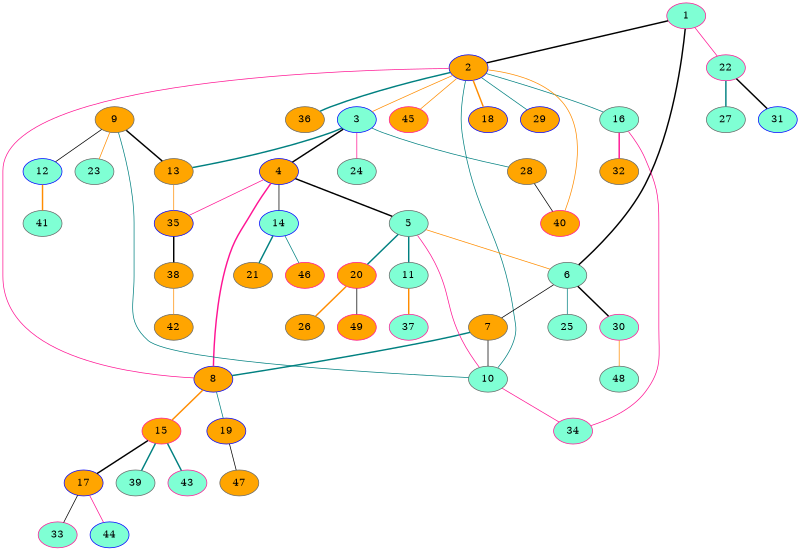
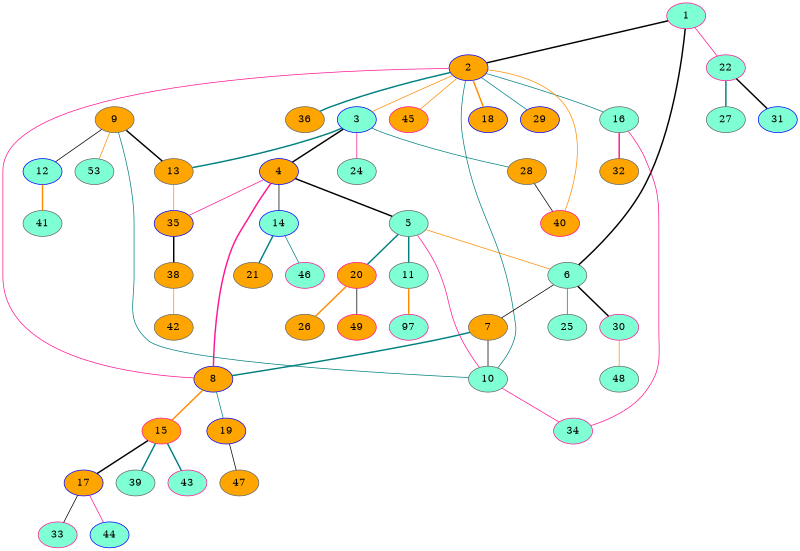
(94, 172) -> (94, 172)
(305, 275) -> (305, 275)
(409, 327) -> (409, 327)
